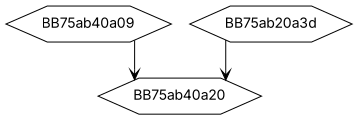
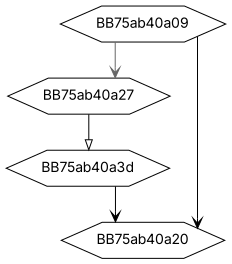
(271, 24) -> (88, 168)
none -> (89, 96)
